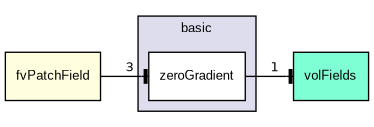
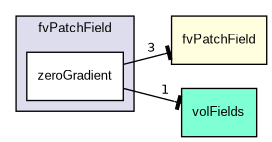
(197, 29) -> (75, 29)
(121, 76) -> (144, 59)
